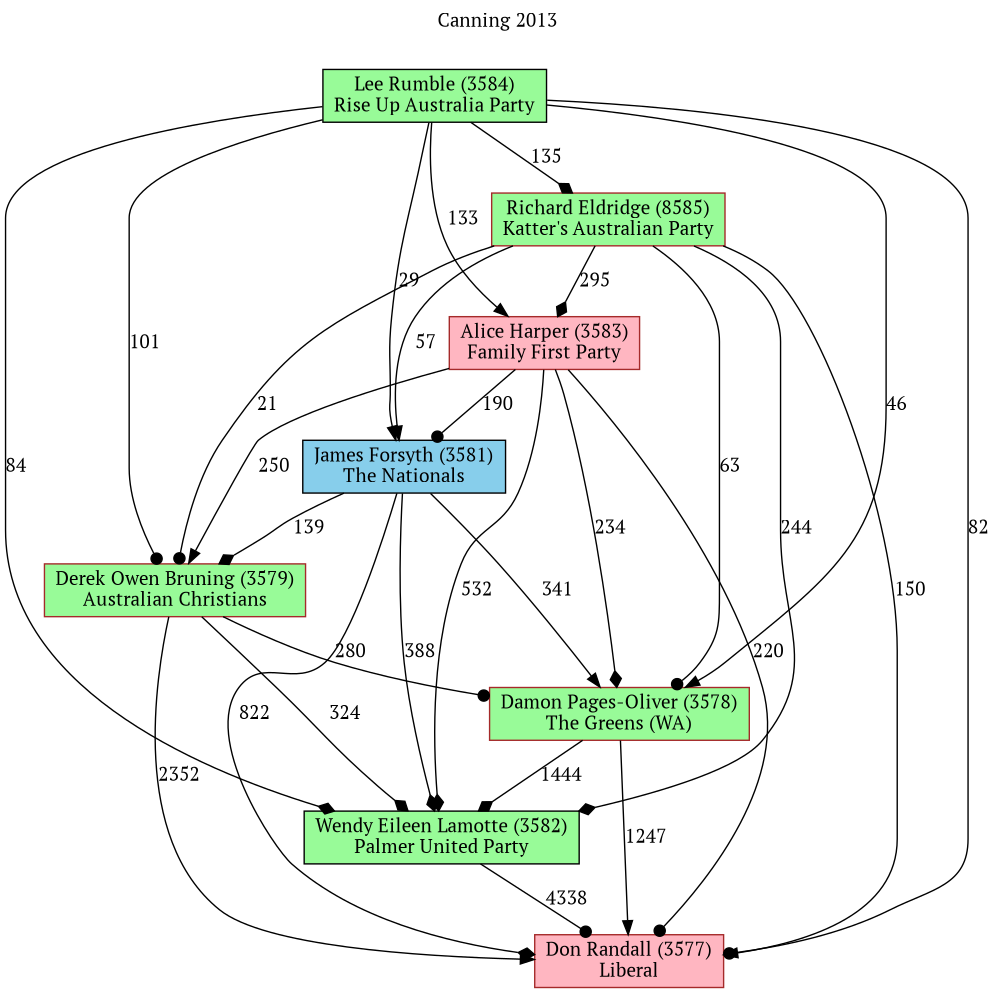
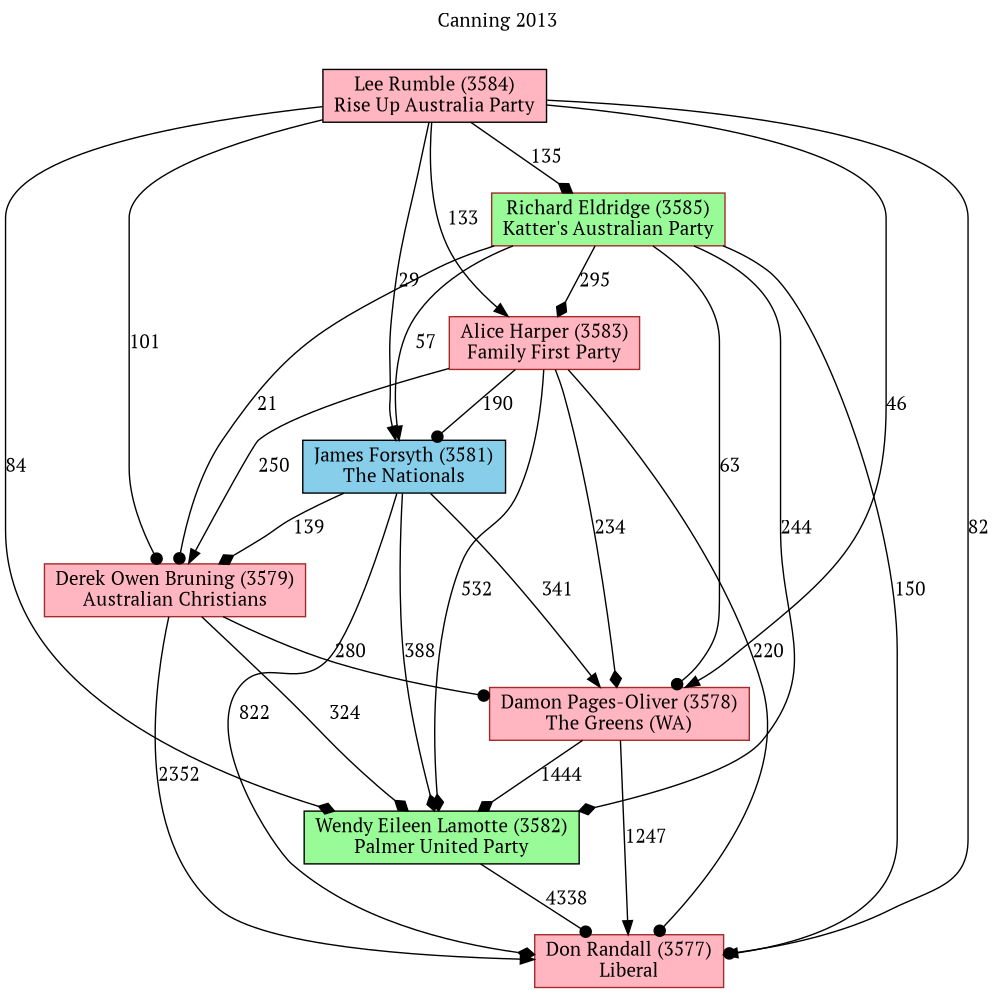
(435, 96) -> (435, 96)
(608, 219) -> (608, 219)
(175, 590) -> (175, 590)
(619, 714) -> (619, 714)
